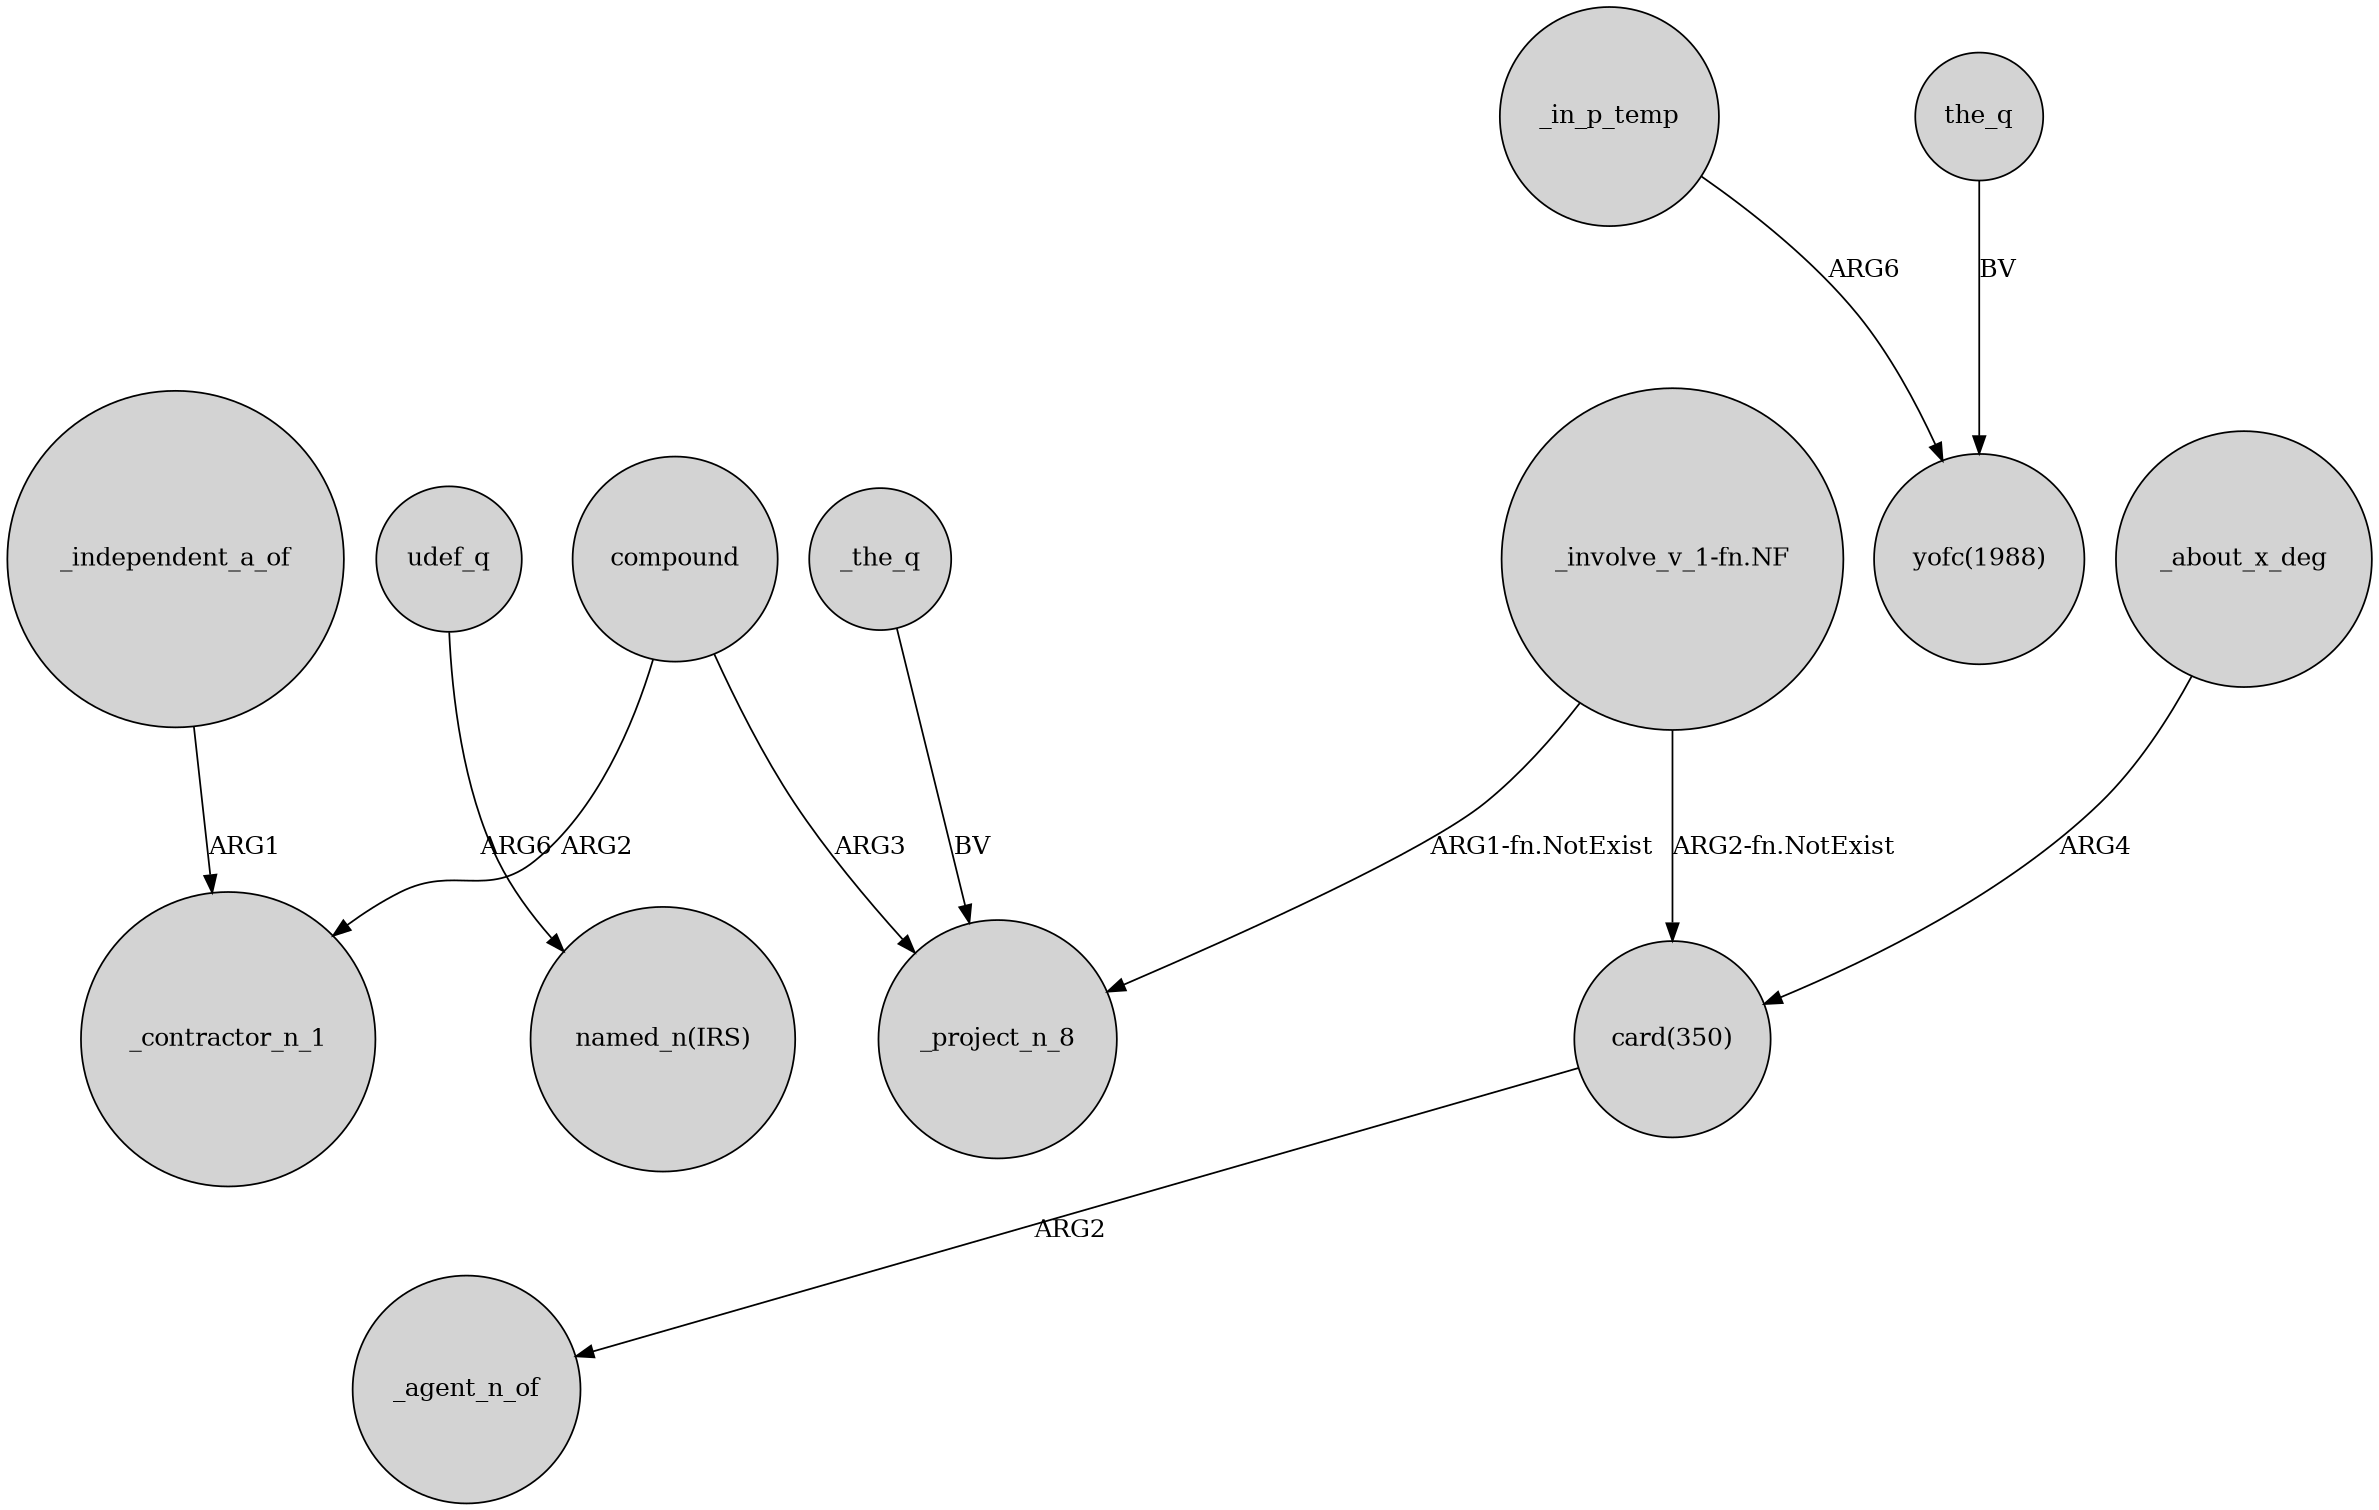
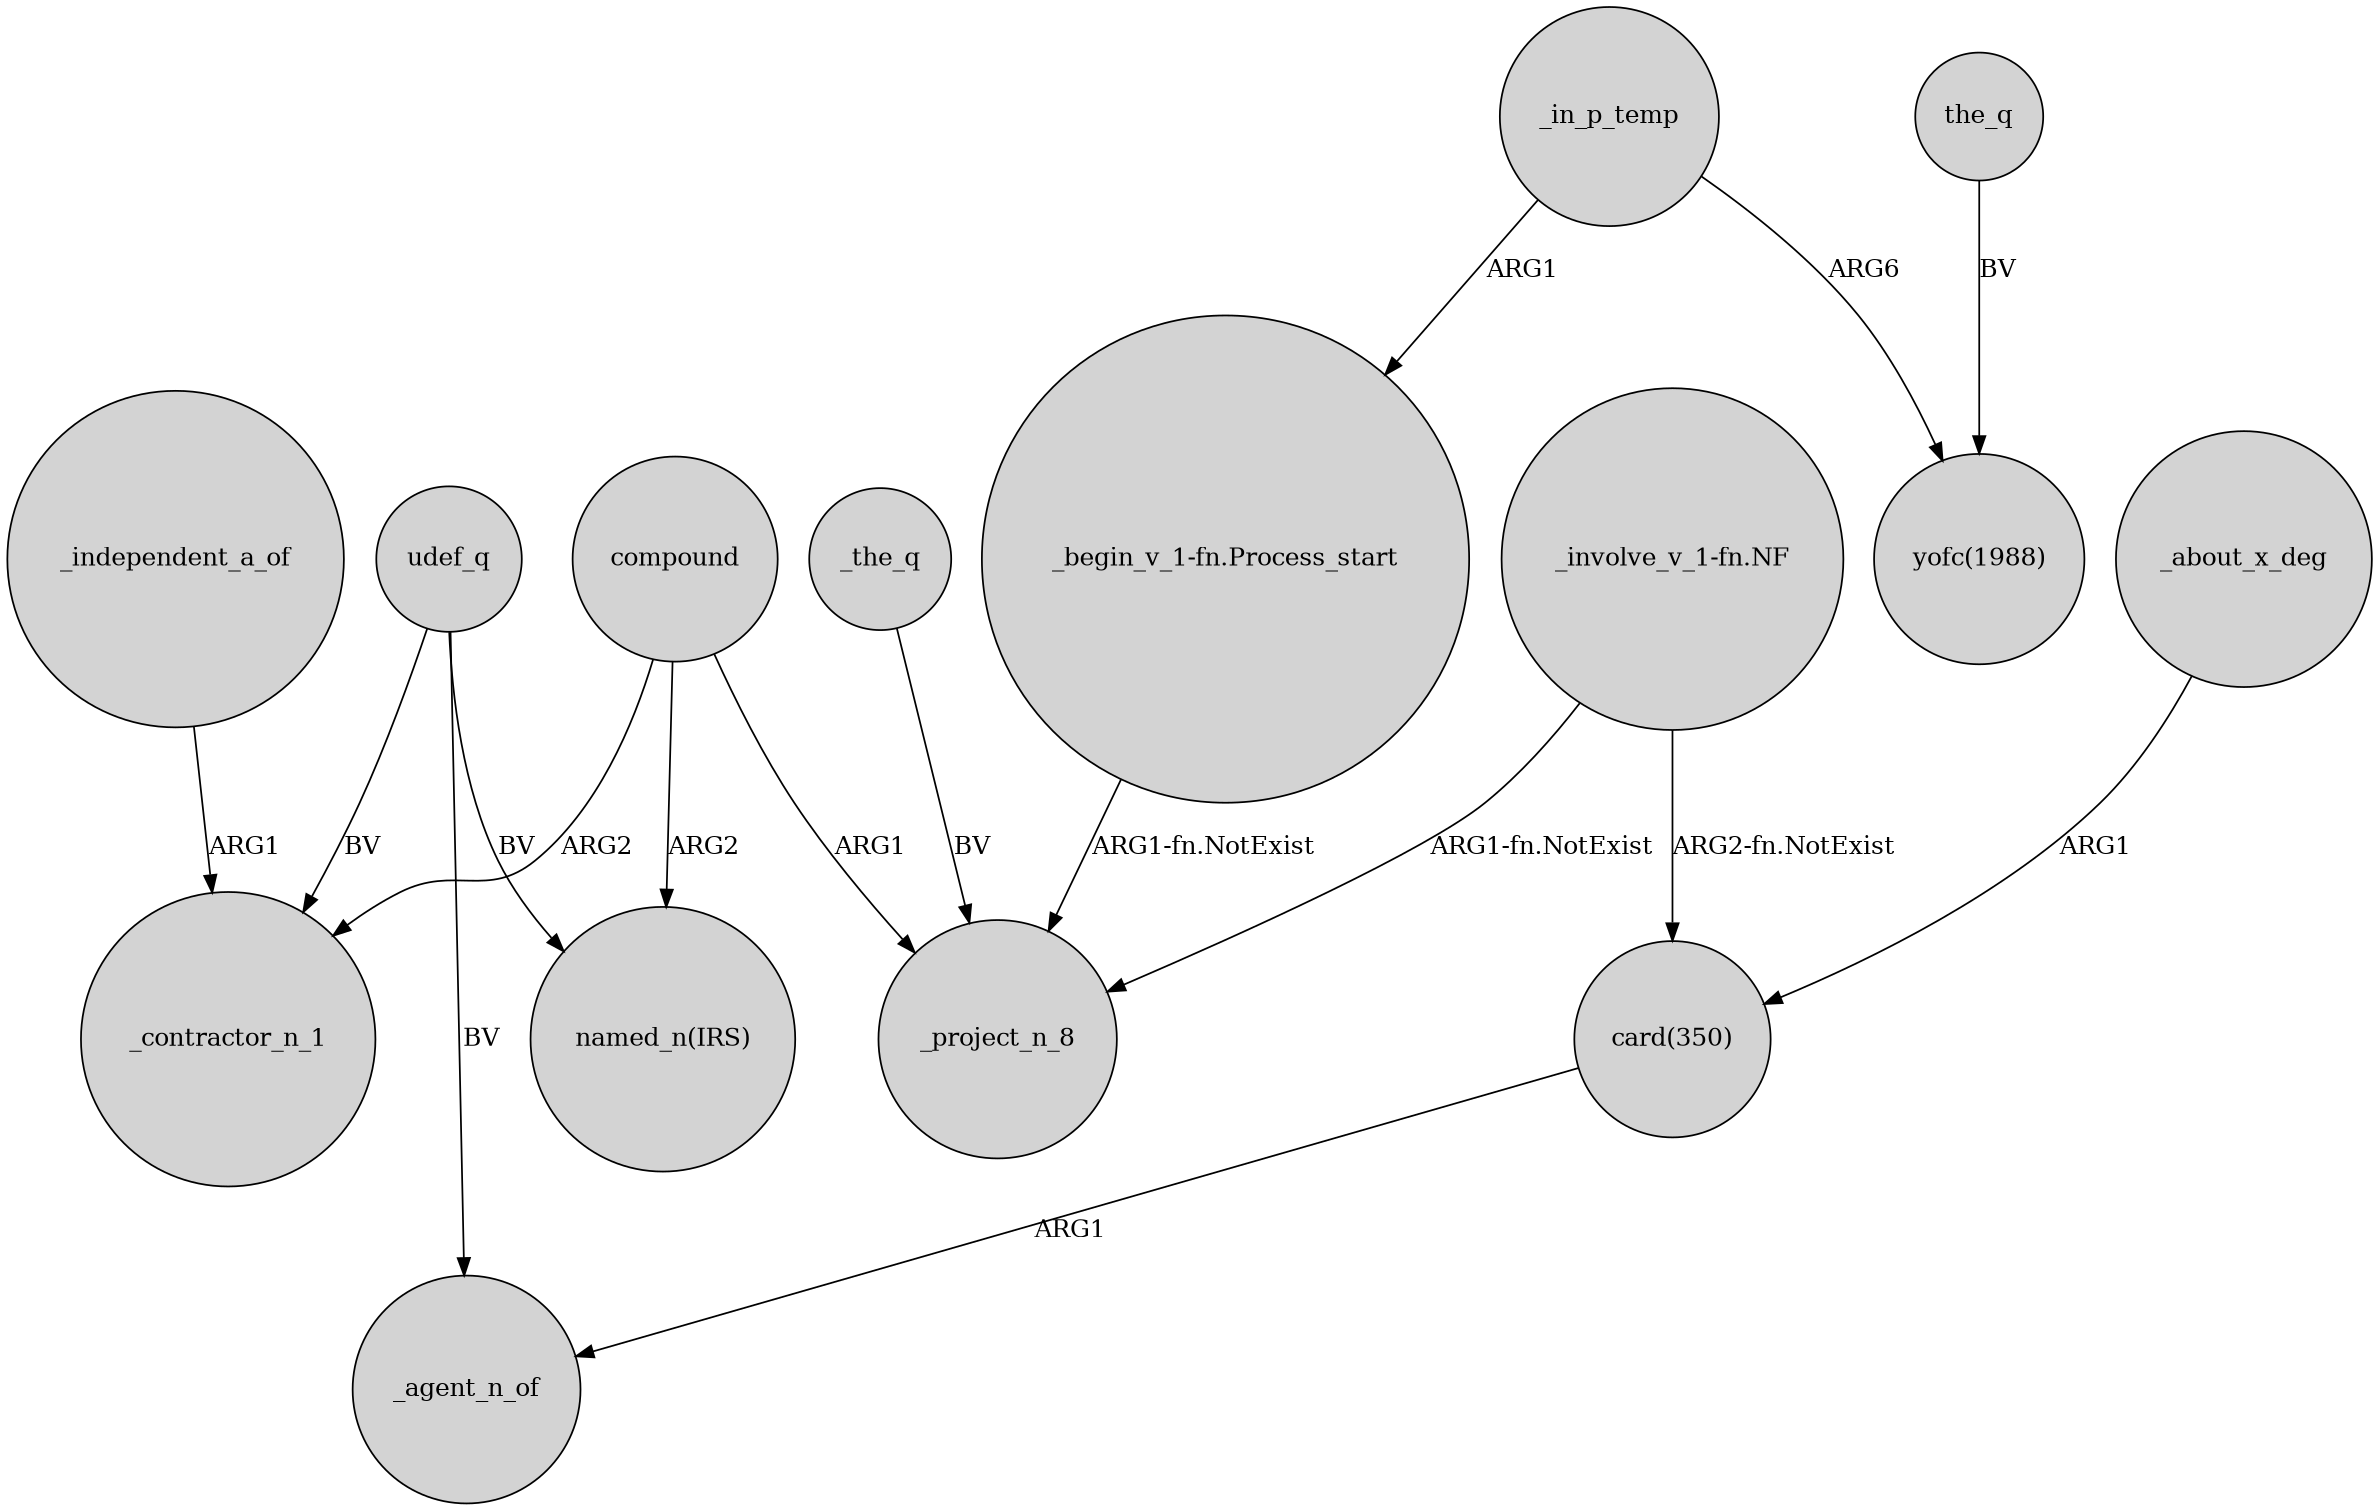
none -> (1226, 559)
none -> (376, 765)
none -> (670, 776)
(517, 848) -> (517, 848)
(871, 848) -> (871, 848)
(2096, 848) -> (2096, 848)
none -> (457, 945)
(1070, 1231) -> (1070, 1231)
